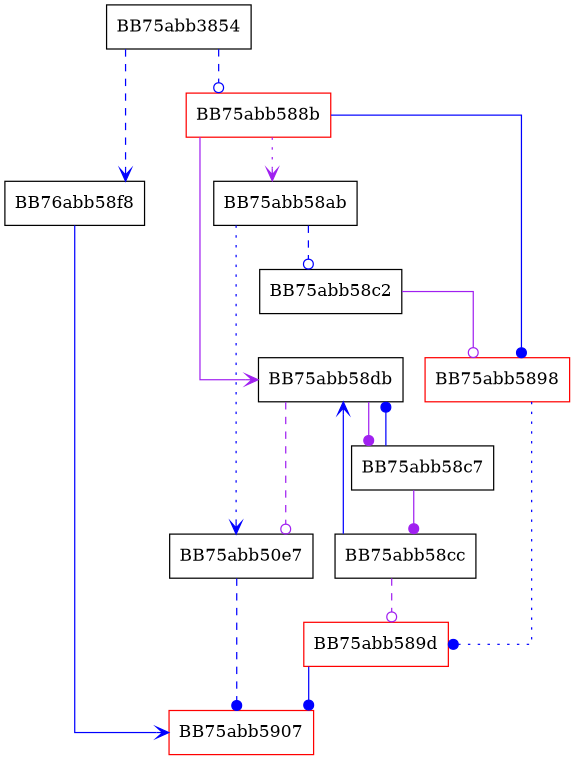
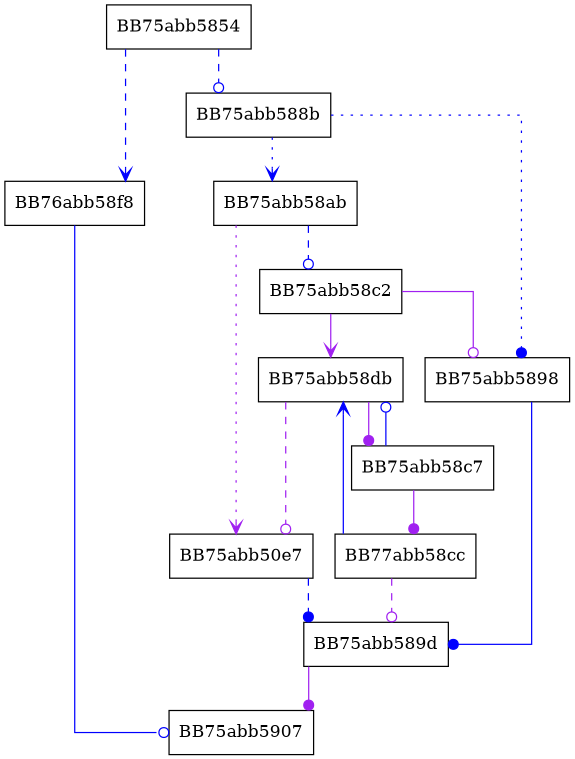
(179, 27) -> (179, 27)
(258, 115) -> (258, 115)
(521, 136) -> (521, 136)
(272, 153) -> (272, 153)
(200, 281) -> (331, 329)
(236, 366) -> (236, 374)
(497, 380) -> (497, 380)
(386, 429) -> (386, 429)
(75, 520) -> (75, 520)
(405, 556) -> (405, 556)
(532, 560) -> (532, 560)
(237, 640) -> (308, 595)
(376, 644) -> (376, 644)
(309, 683) -> (309, 683)
(241, 733) -> (241, 733)
